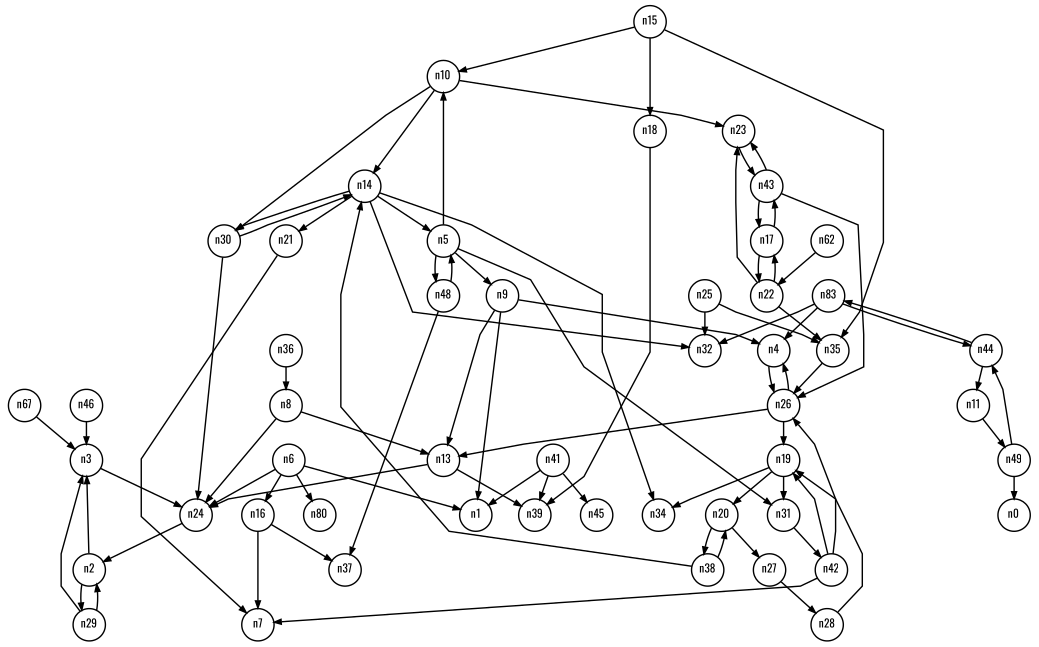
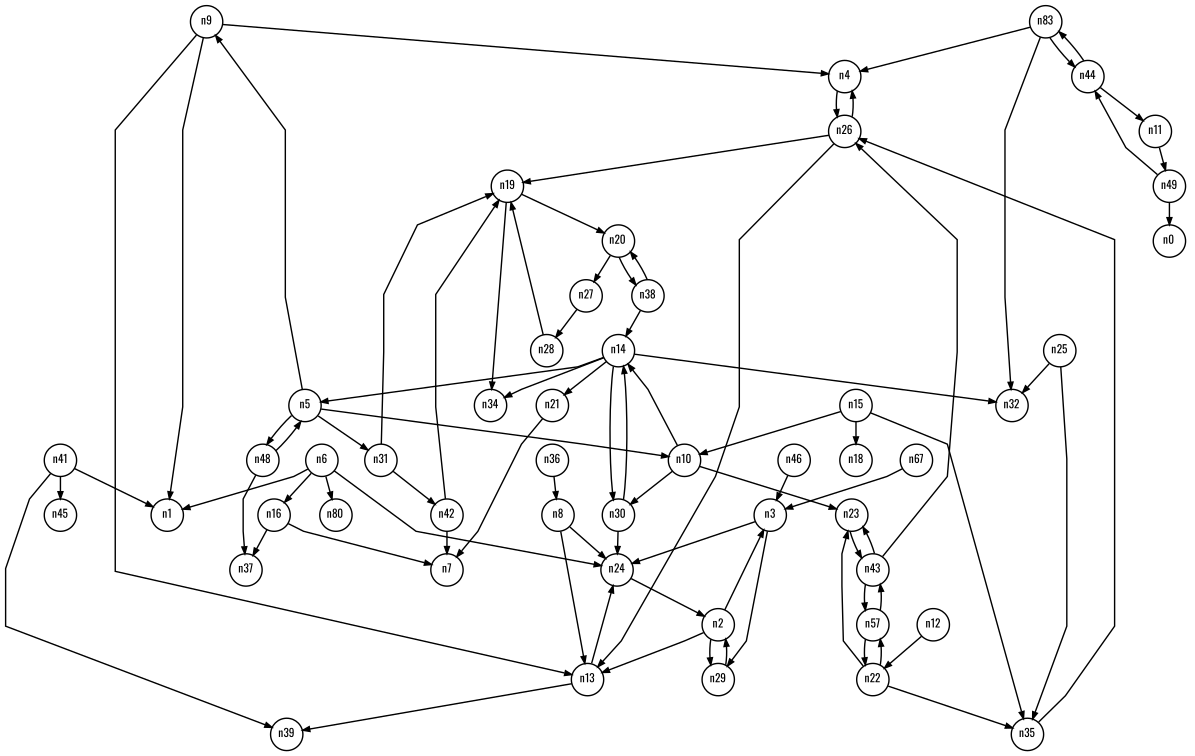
(767, 241) -> (873, 625)
(827, 241) -> (933, 625)
(650, 330) -> none
(829, 482) -> none
(784, 484) -> (384, 294)
(62, 549) -> (755, 598)
none -> (657, 652)
